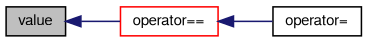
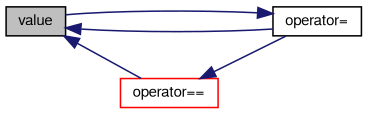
none -> (161, 11)
none -> (177, 32)
